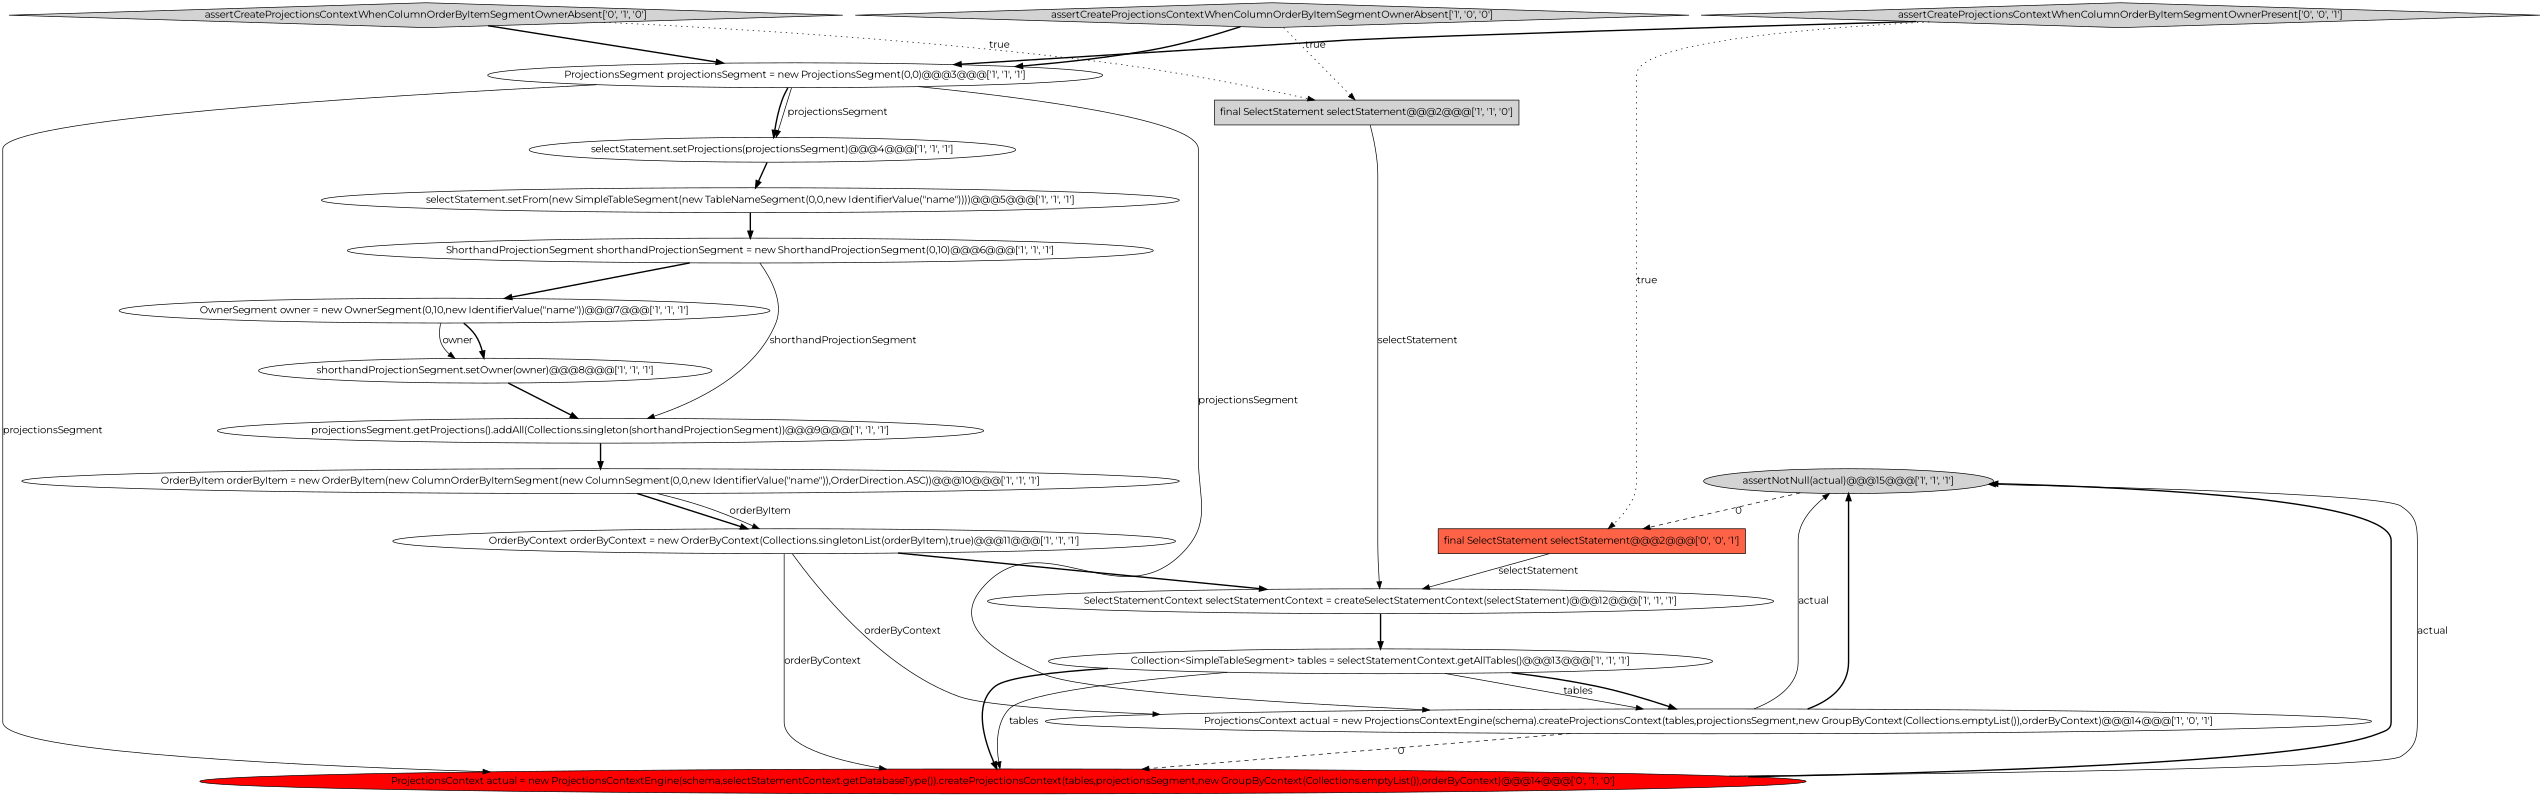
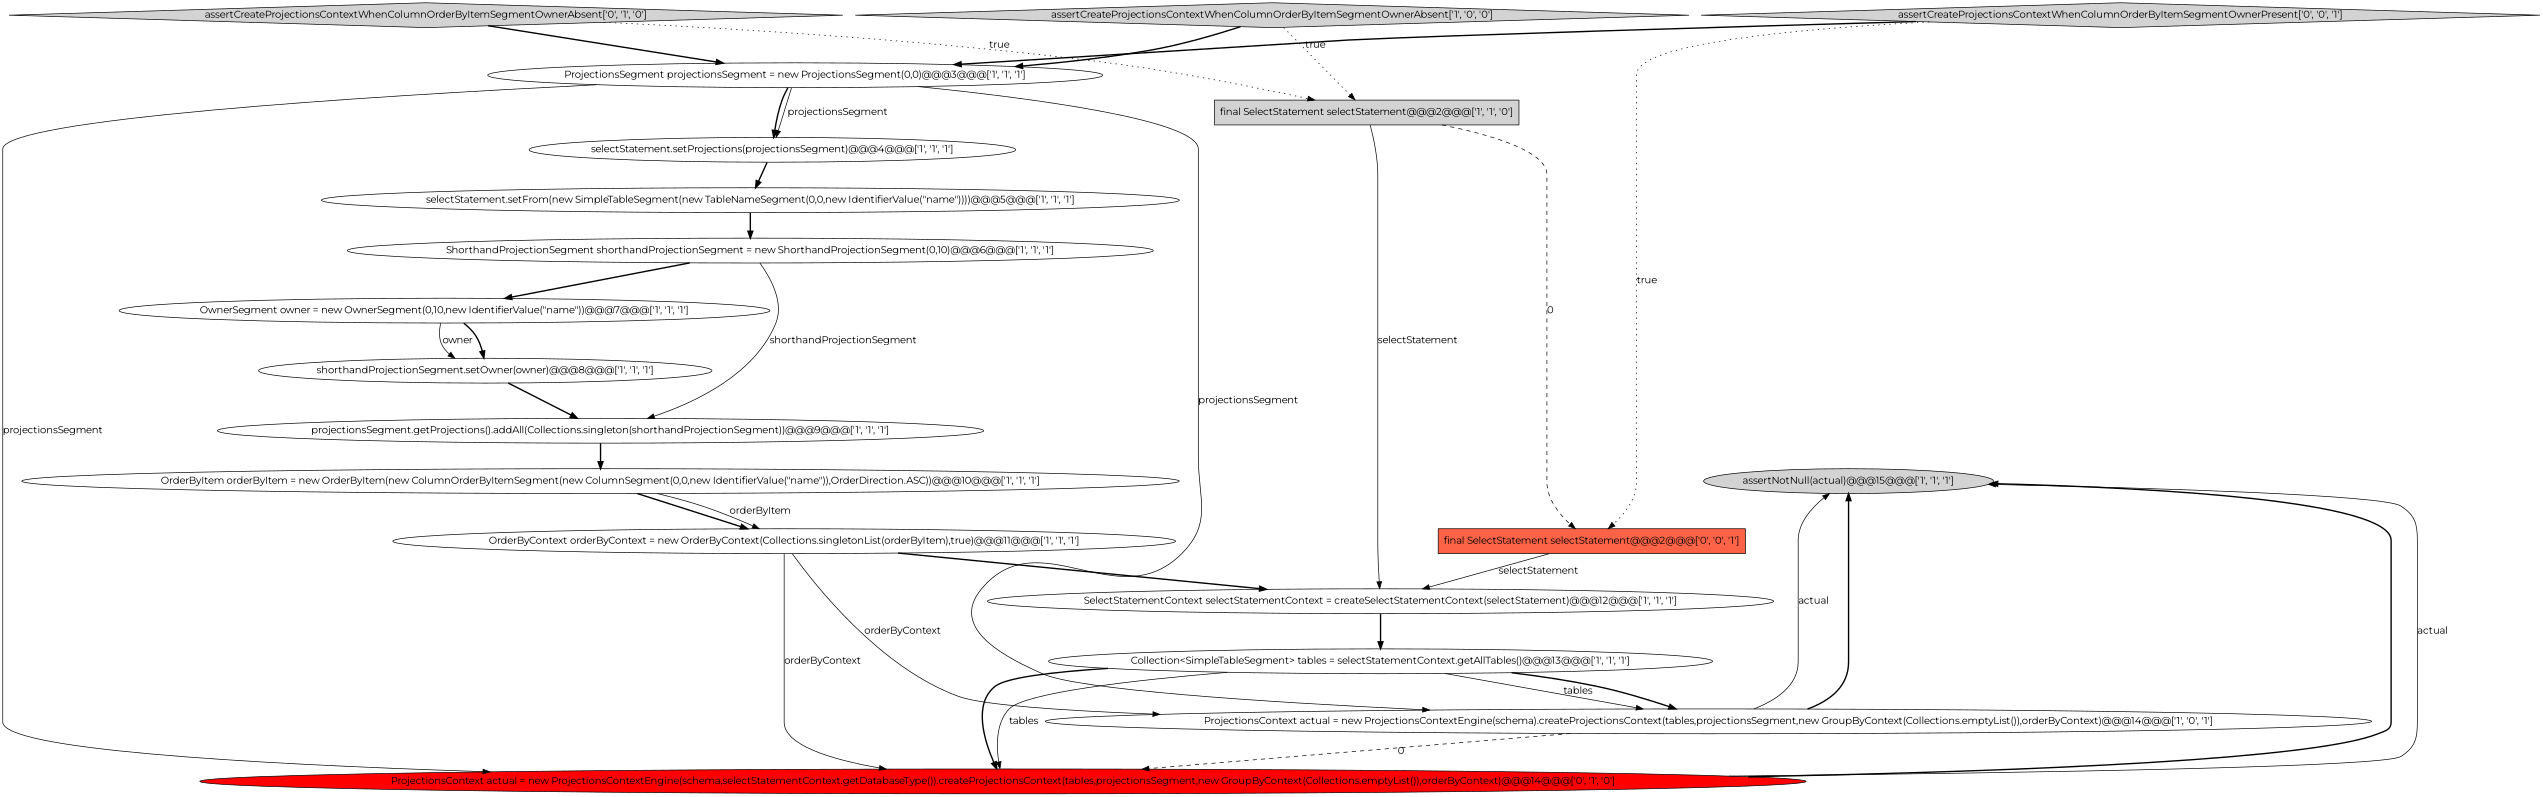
(1725, 510) -> (1547, 293)
